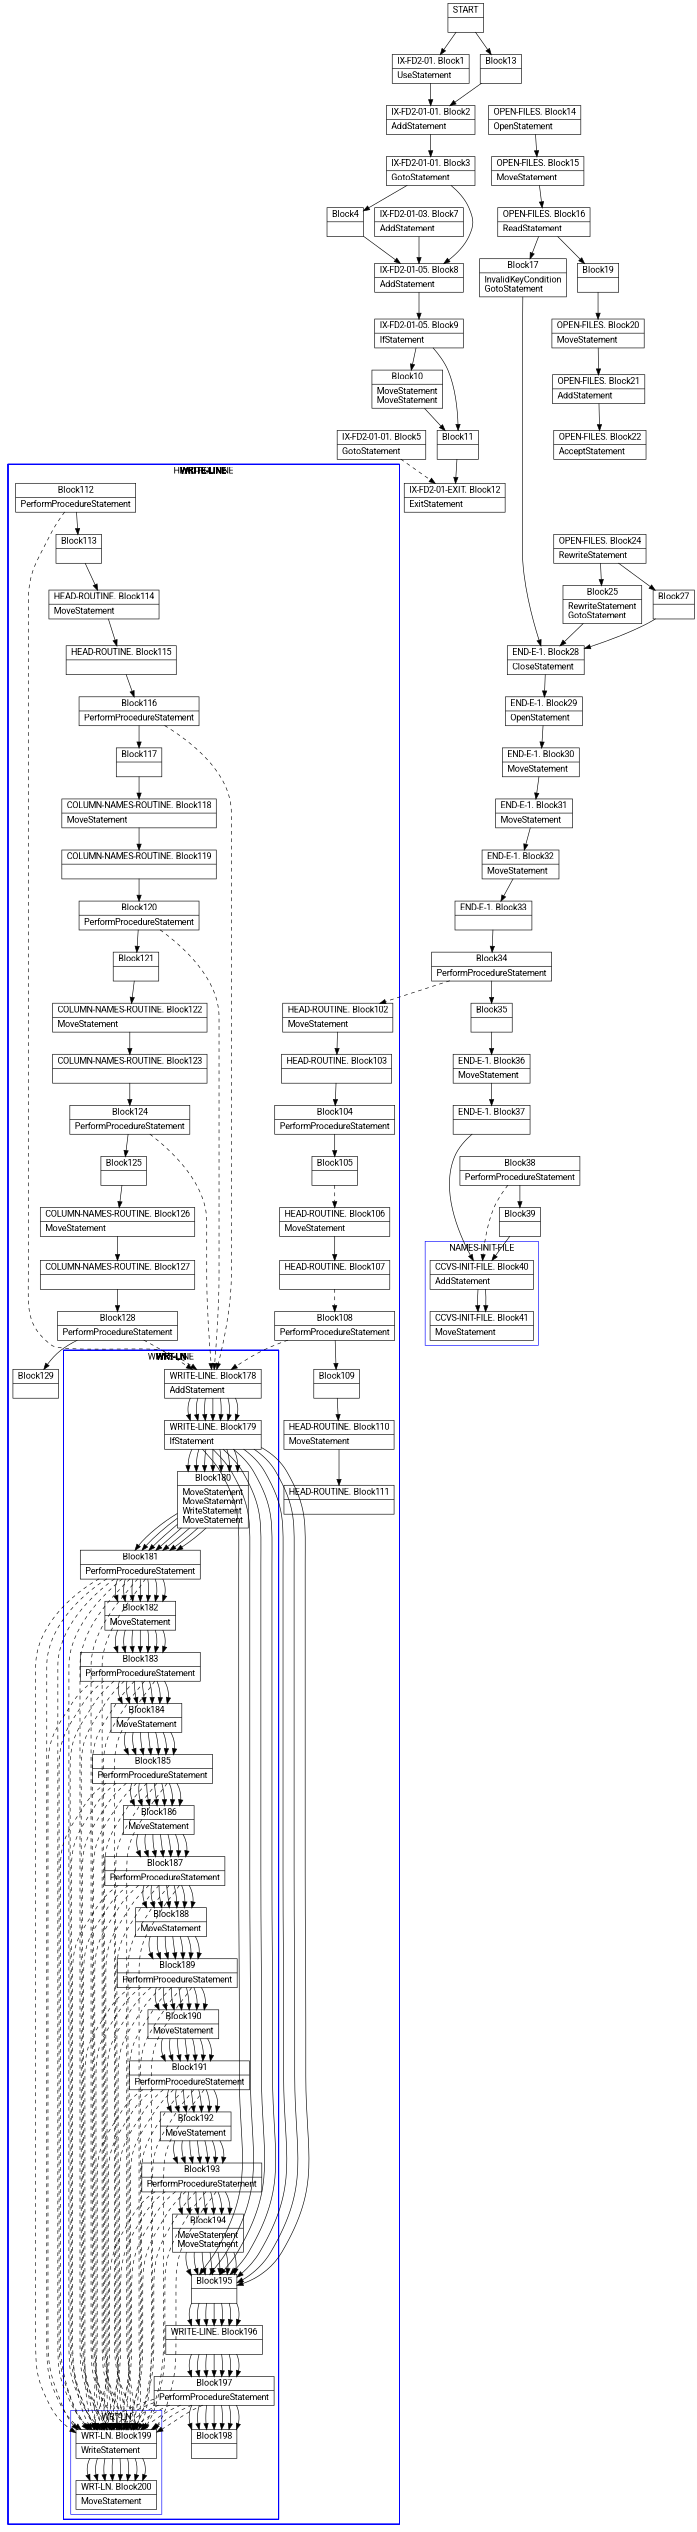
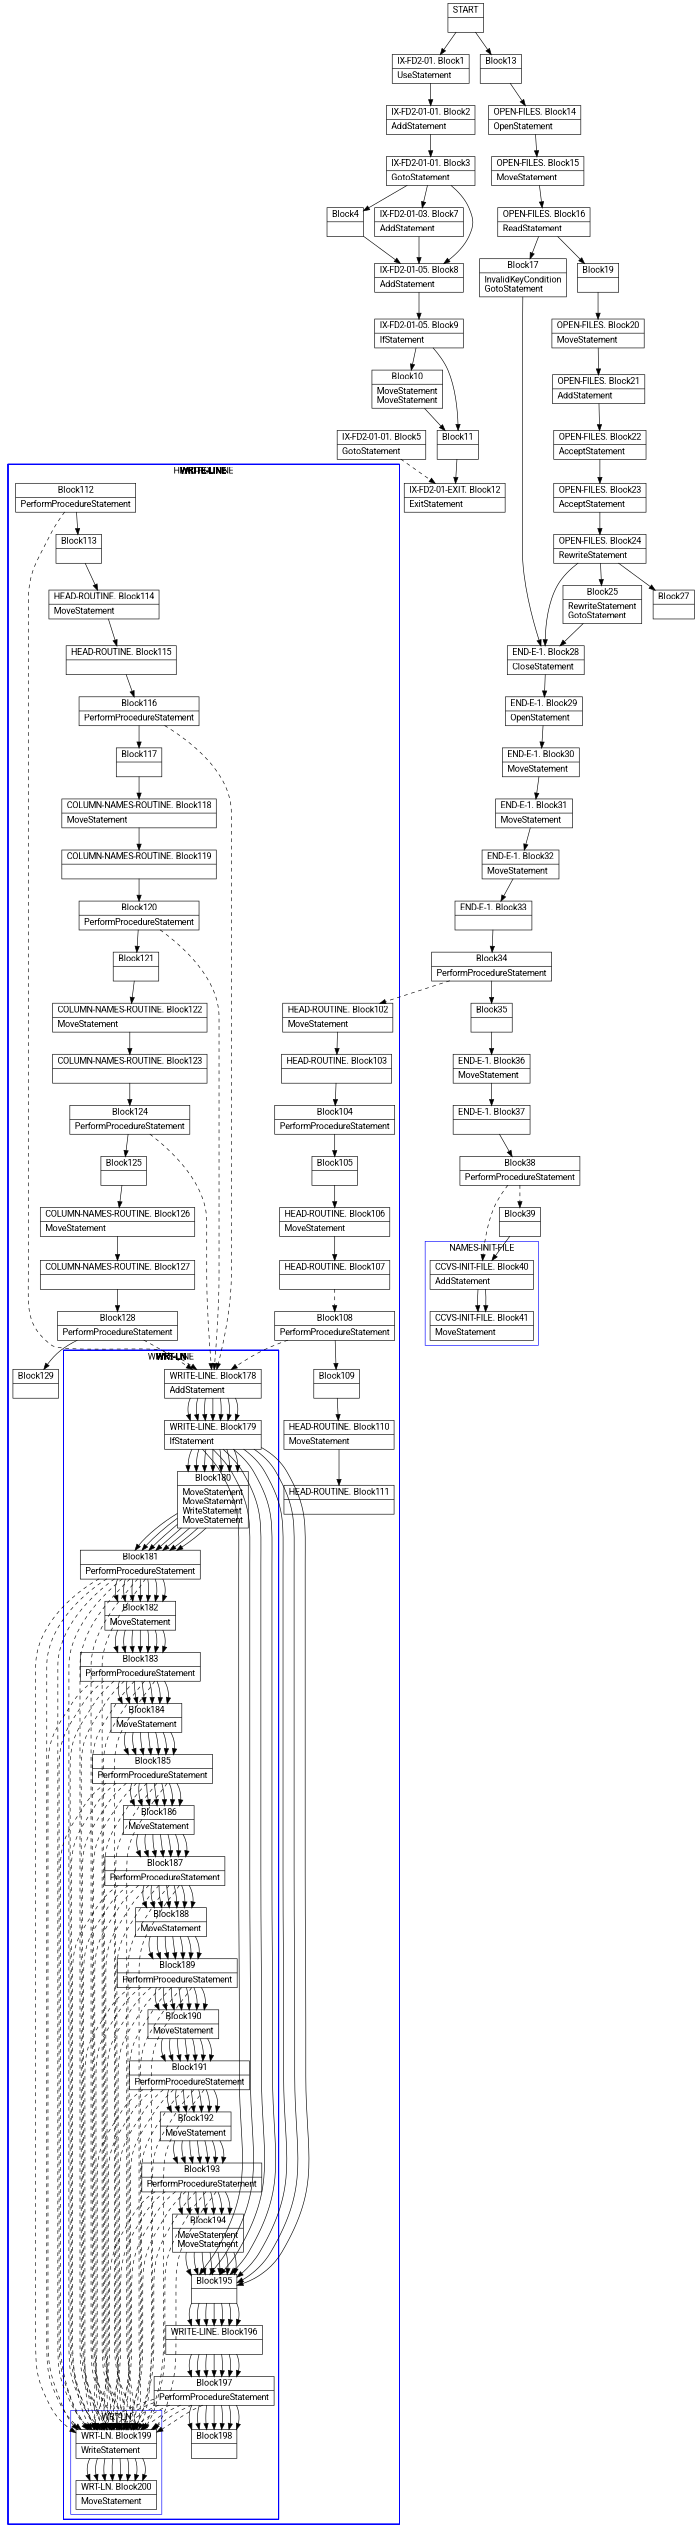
(468, 93) -> (516, 92)
none -> (426, 194)
none -> (600, 498)
(624, 634) -> (552, 597)
(335, 1193) -> (335, 1193)
(450, 1193) -> (504, 1143)
(520, 1193) -> (520, 1193)
